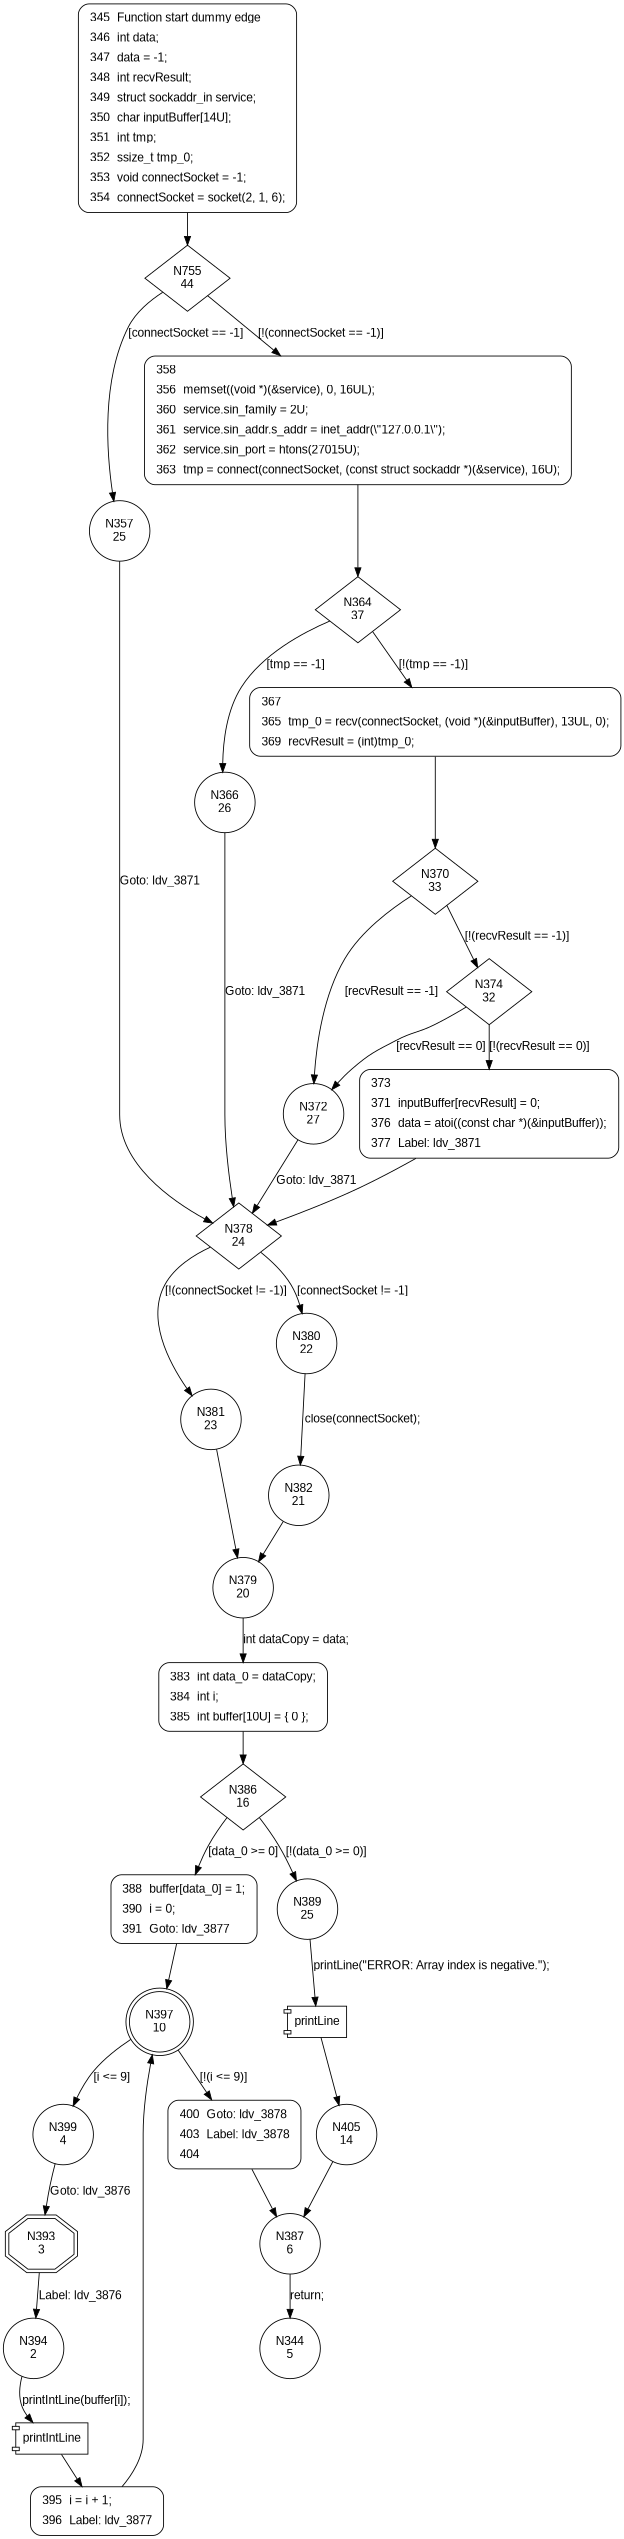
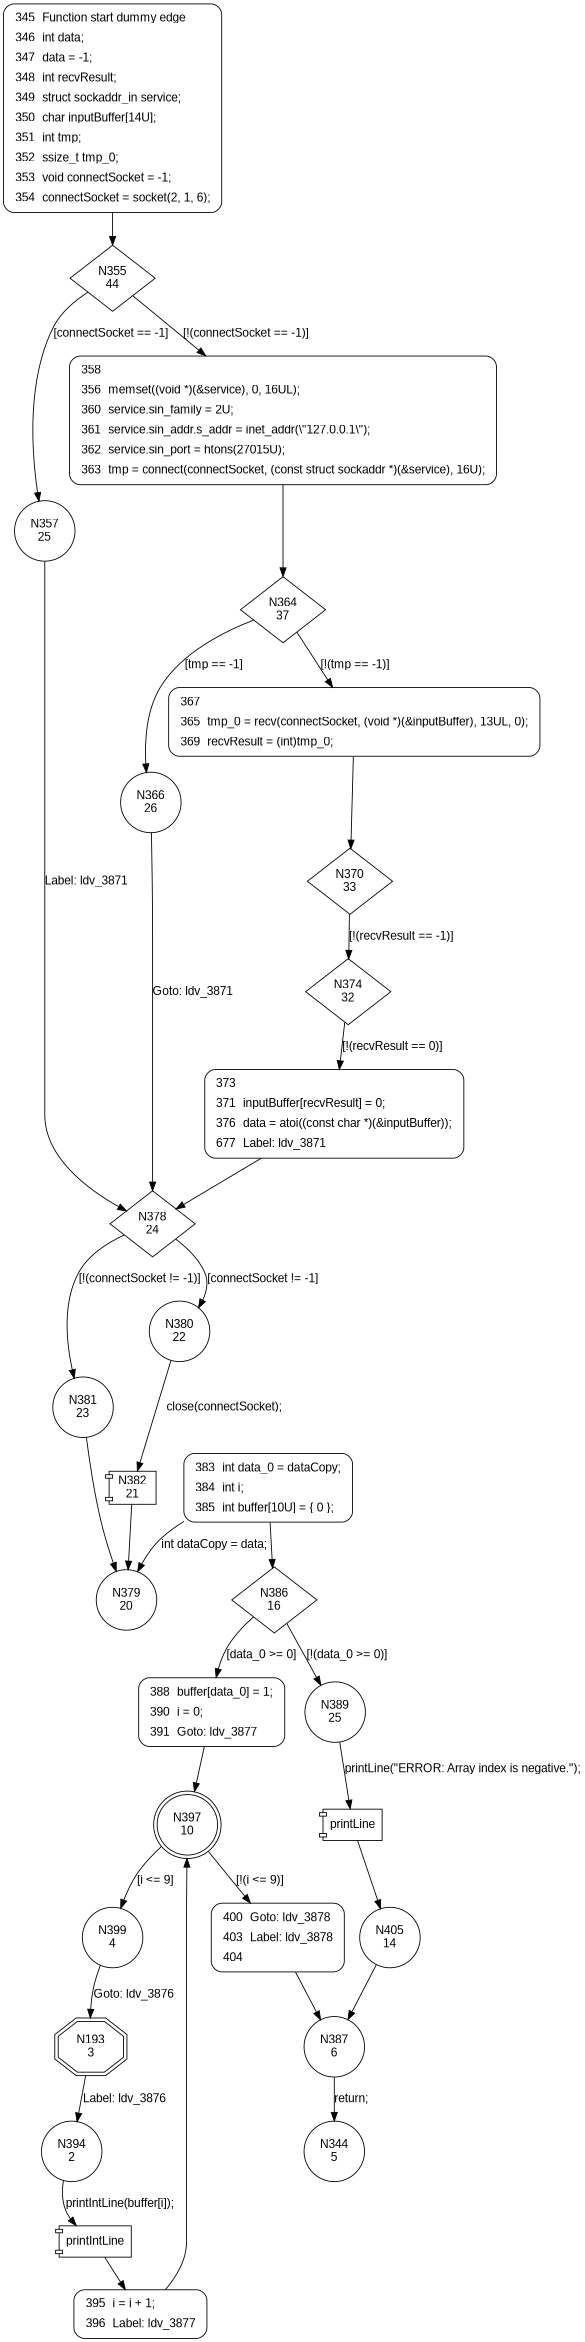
(187, 278) -> (113, 278)
(160, 881) -> (87, 881)
(314, 1114) -> none
(381, 1143) -> (226, 1143)
(299, 1495) -> (133, 1488)
(243, 1636) -> (160, 1540)
(41, 2244) -> (91, 2047)
